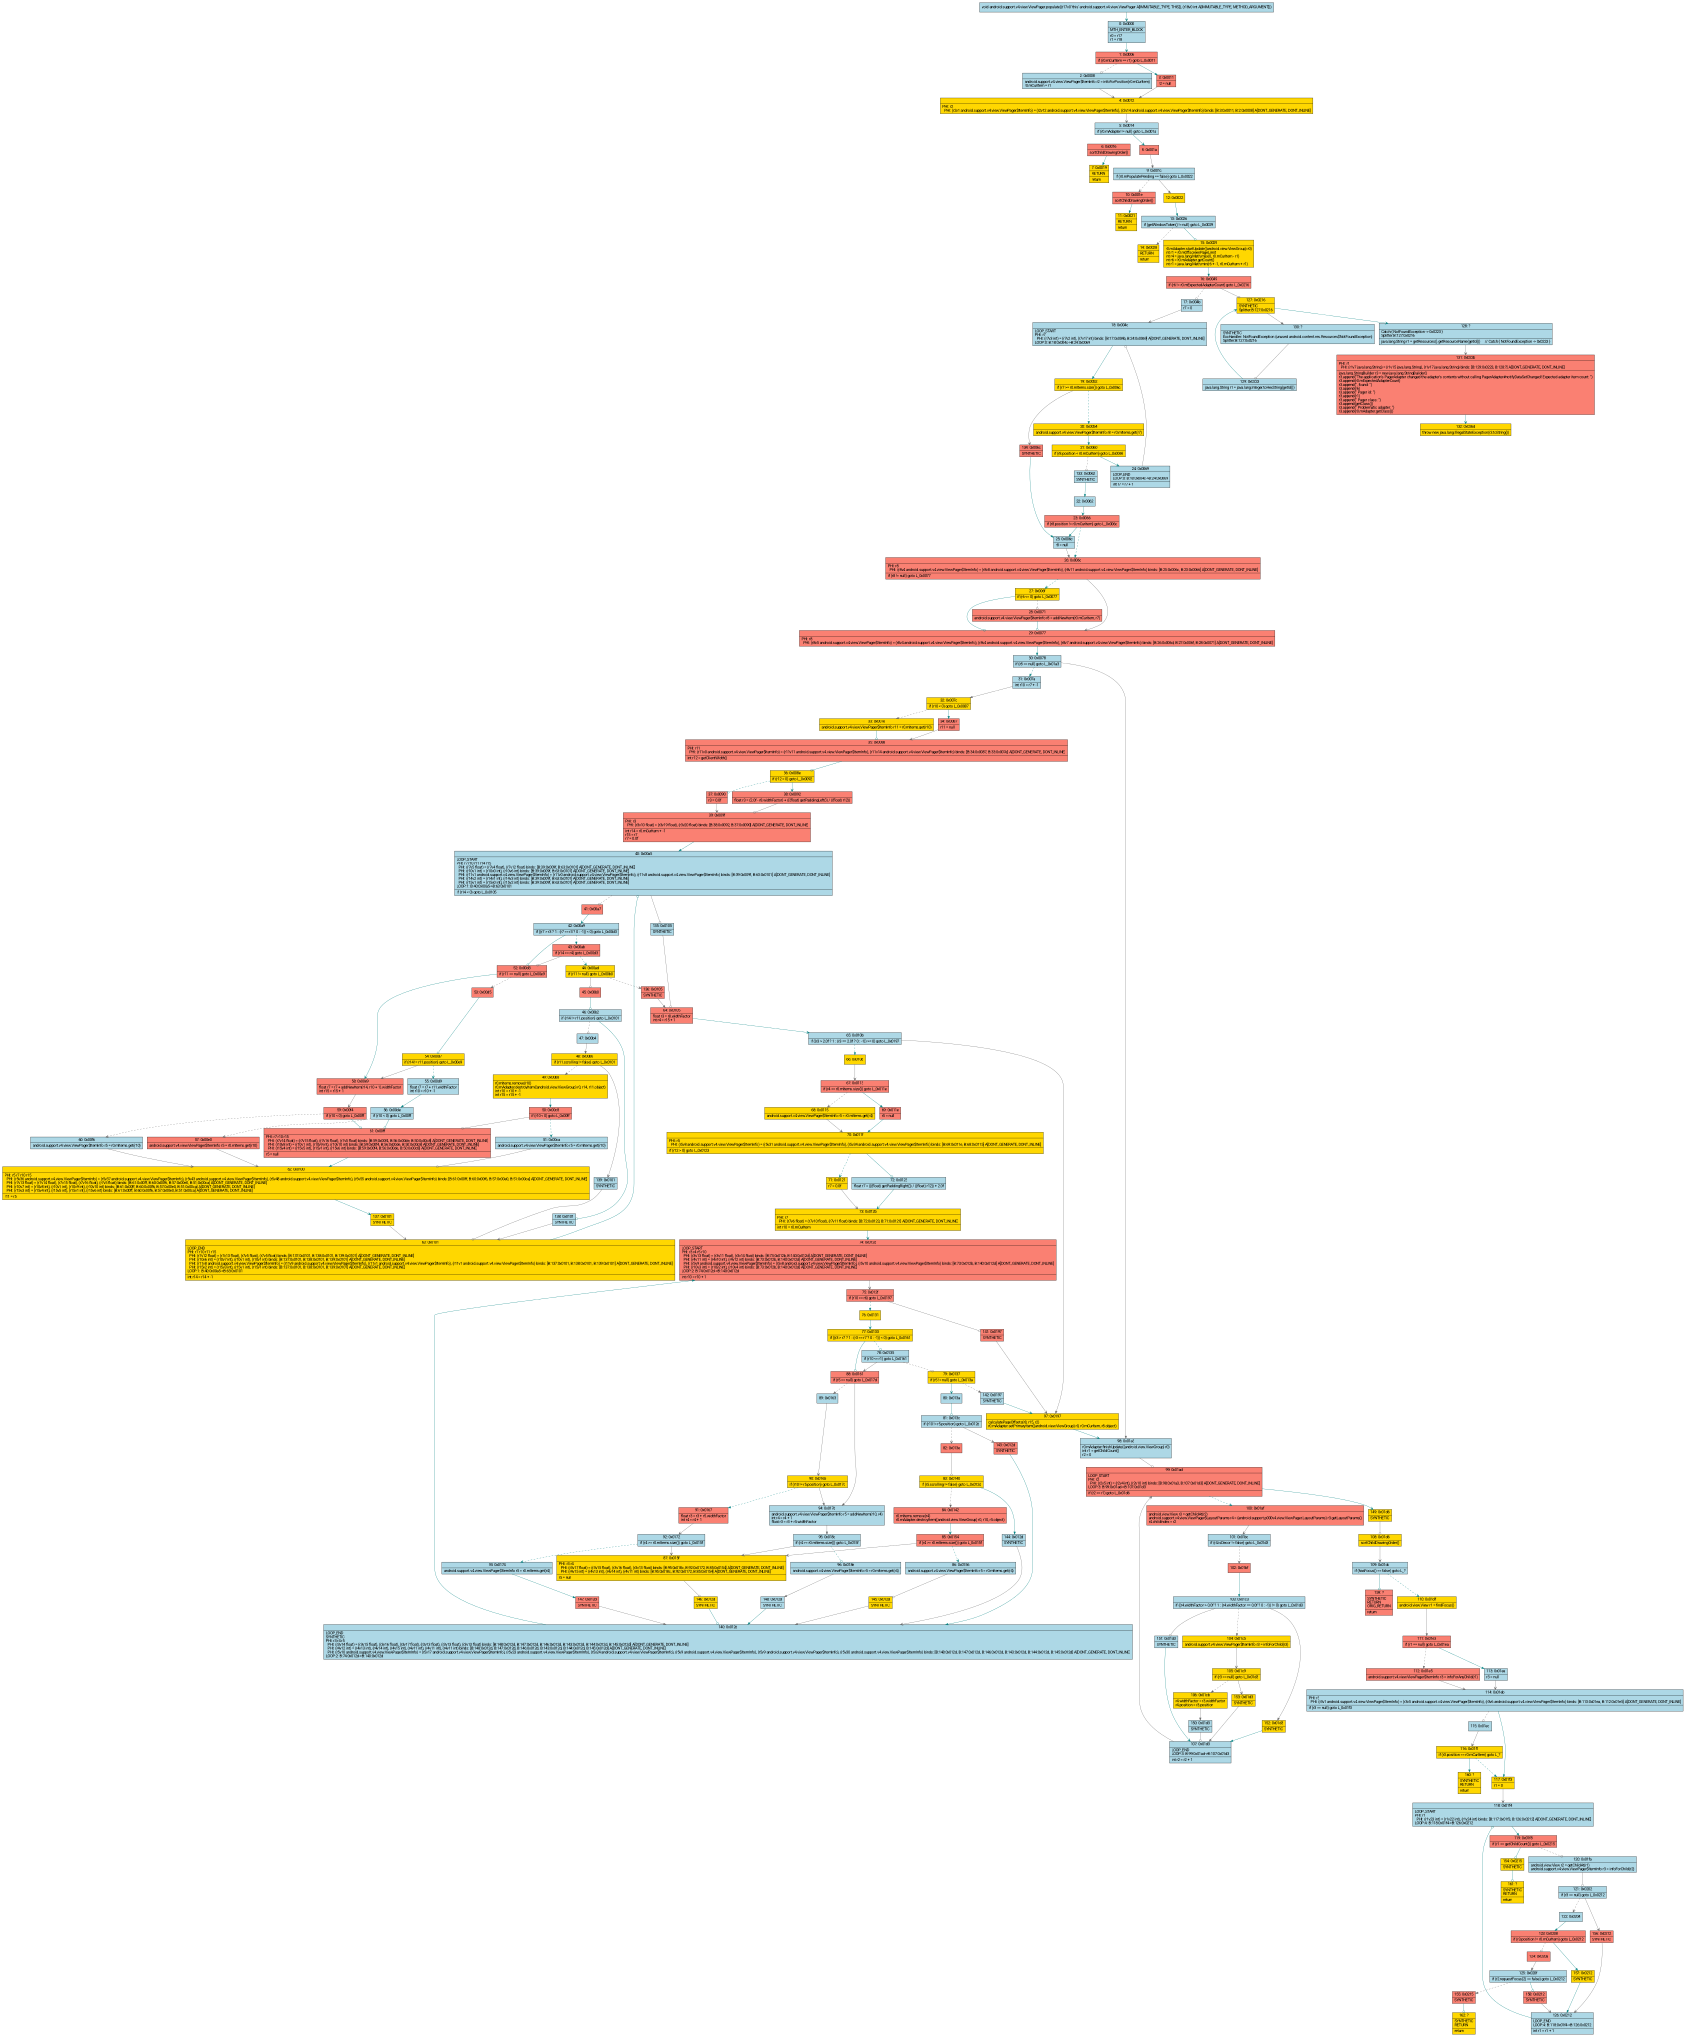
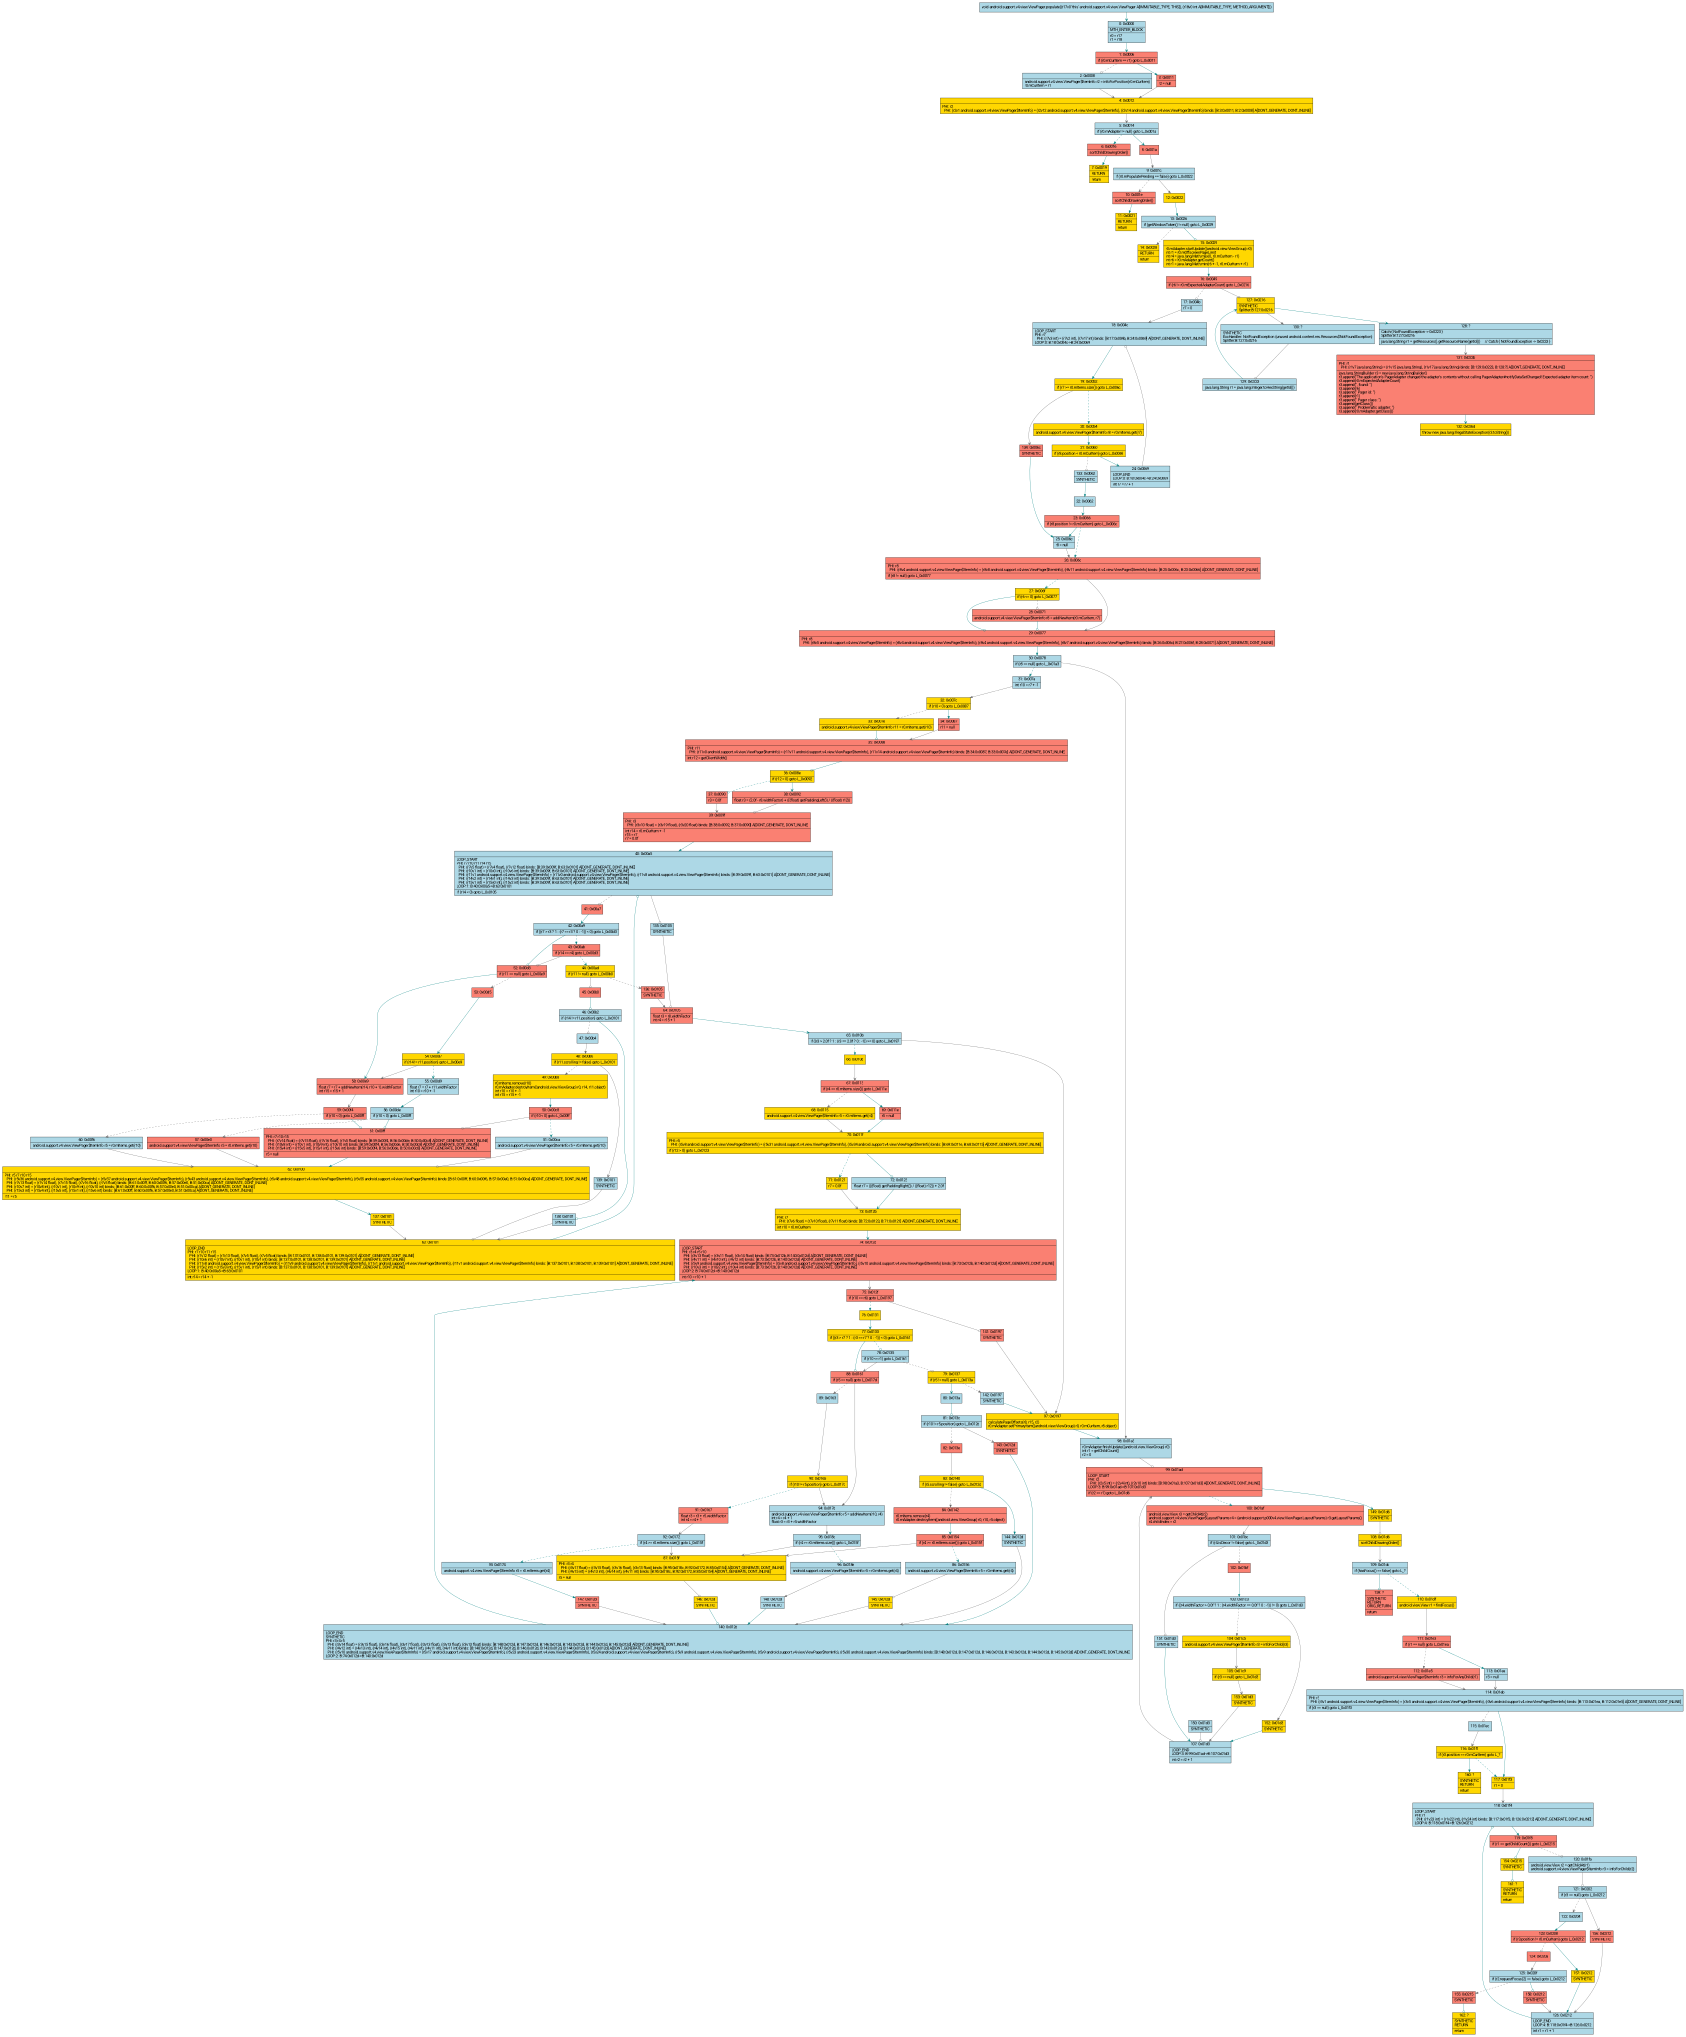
none -> (1119, 138)
(459, 1024) -> (459, 1024)
(1191, 1618) -> (1179, 1579)
(1200, 1700) -> none
